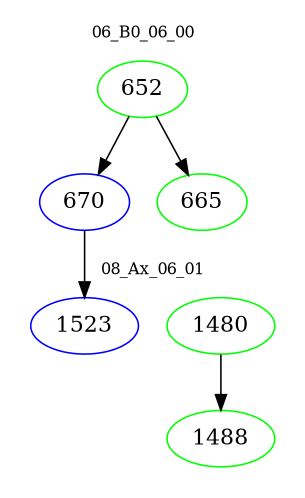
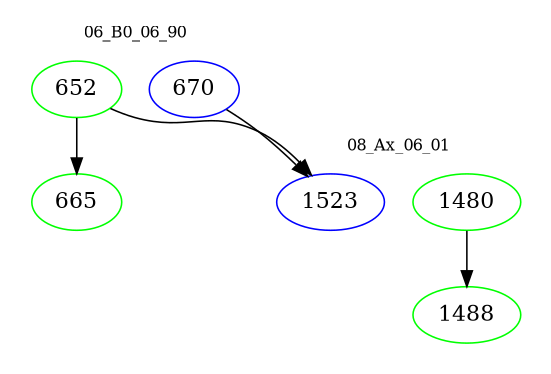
(143, 34) -> (136, 34)
(117, 138) -> (211, 121)
